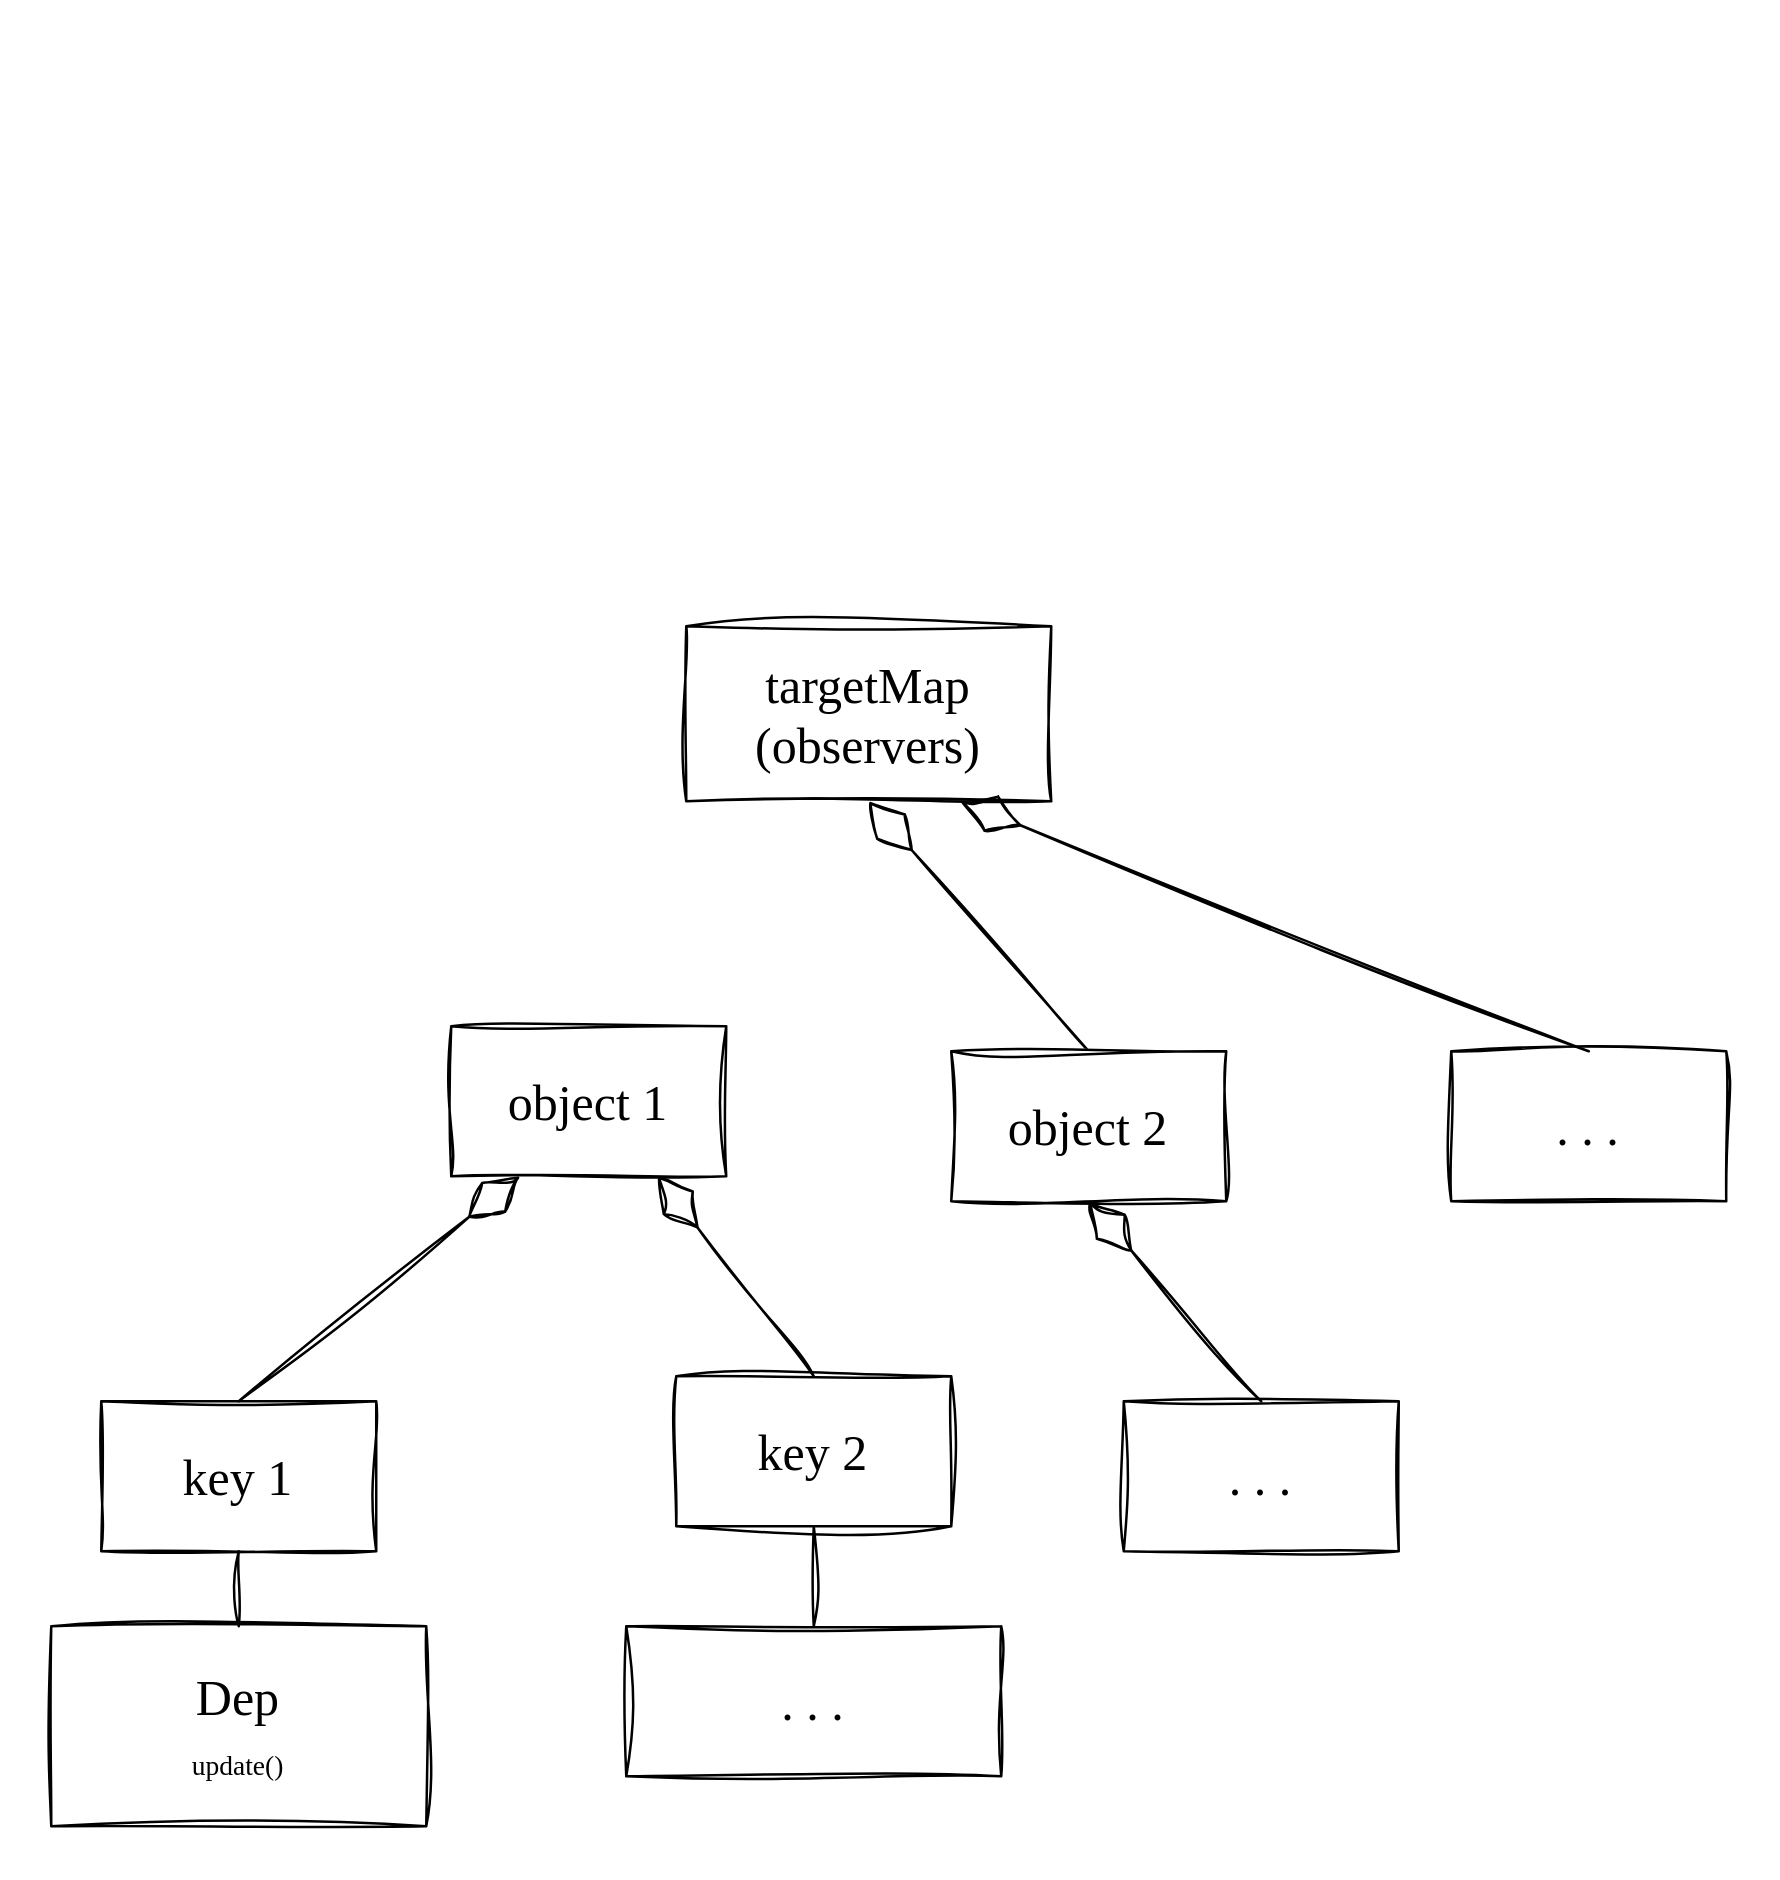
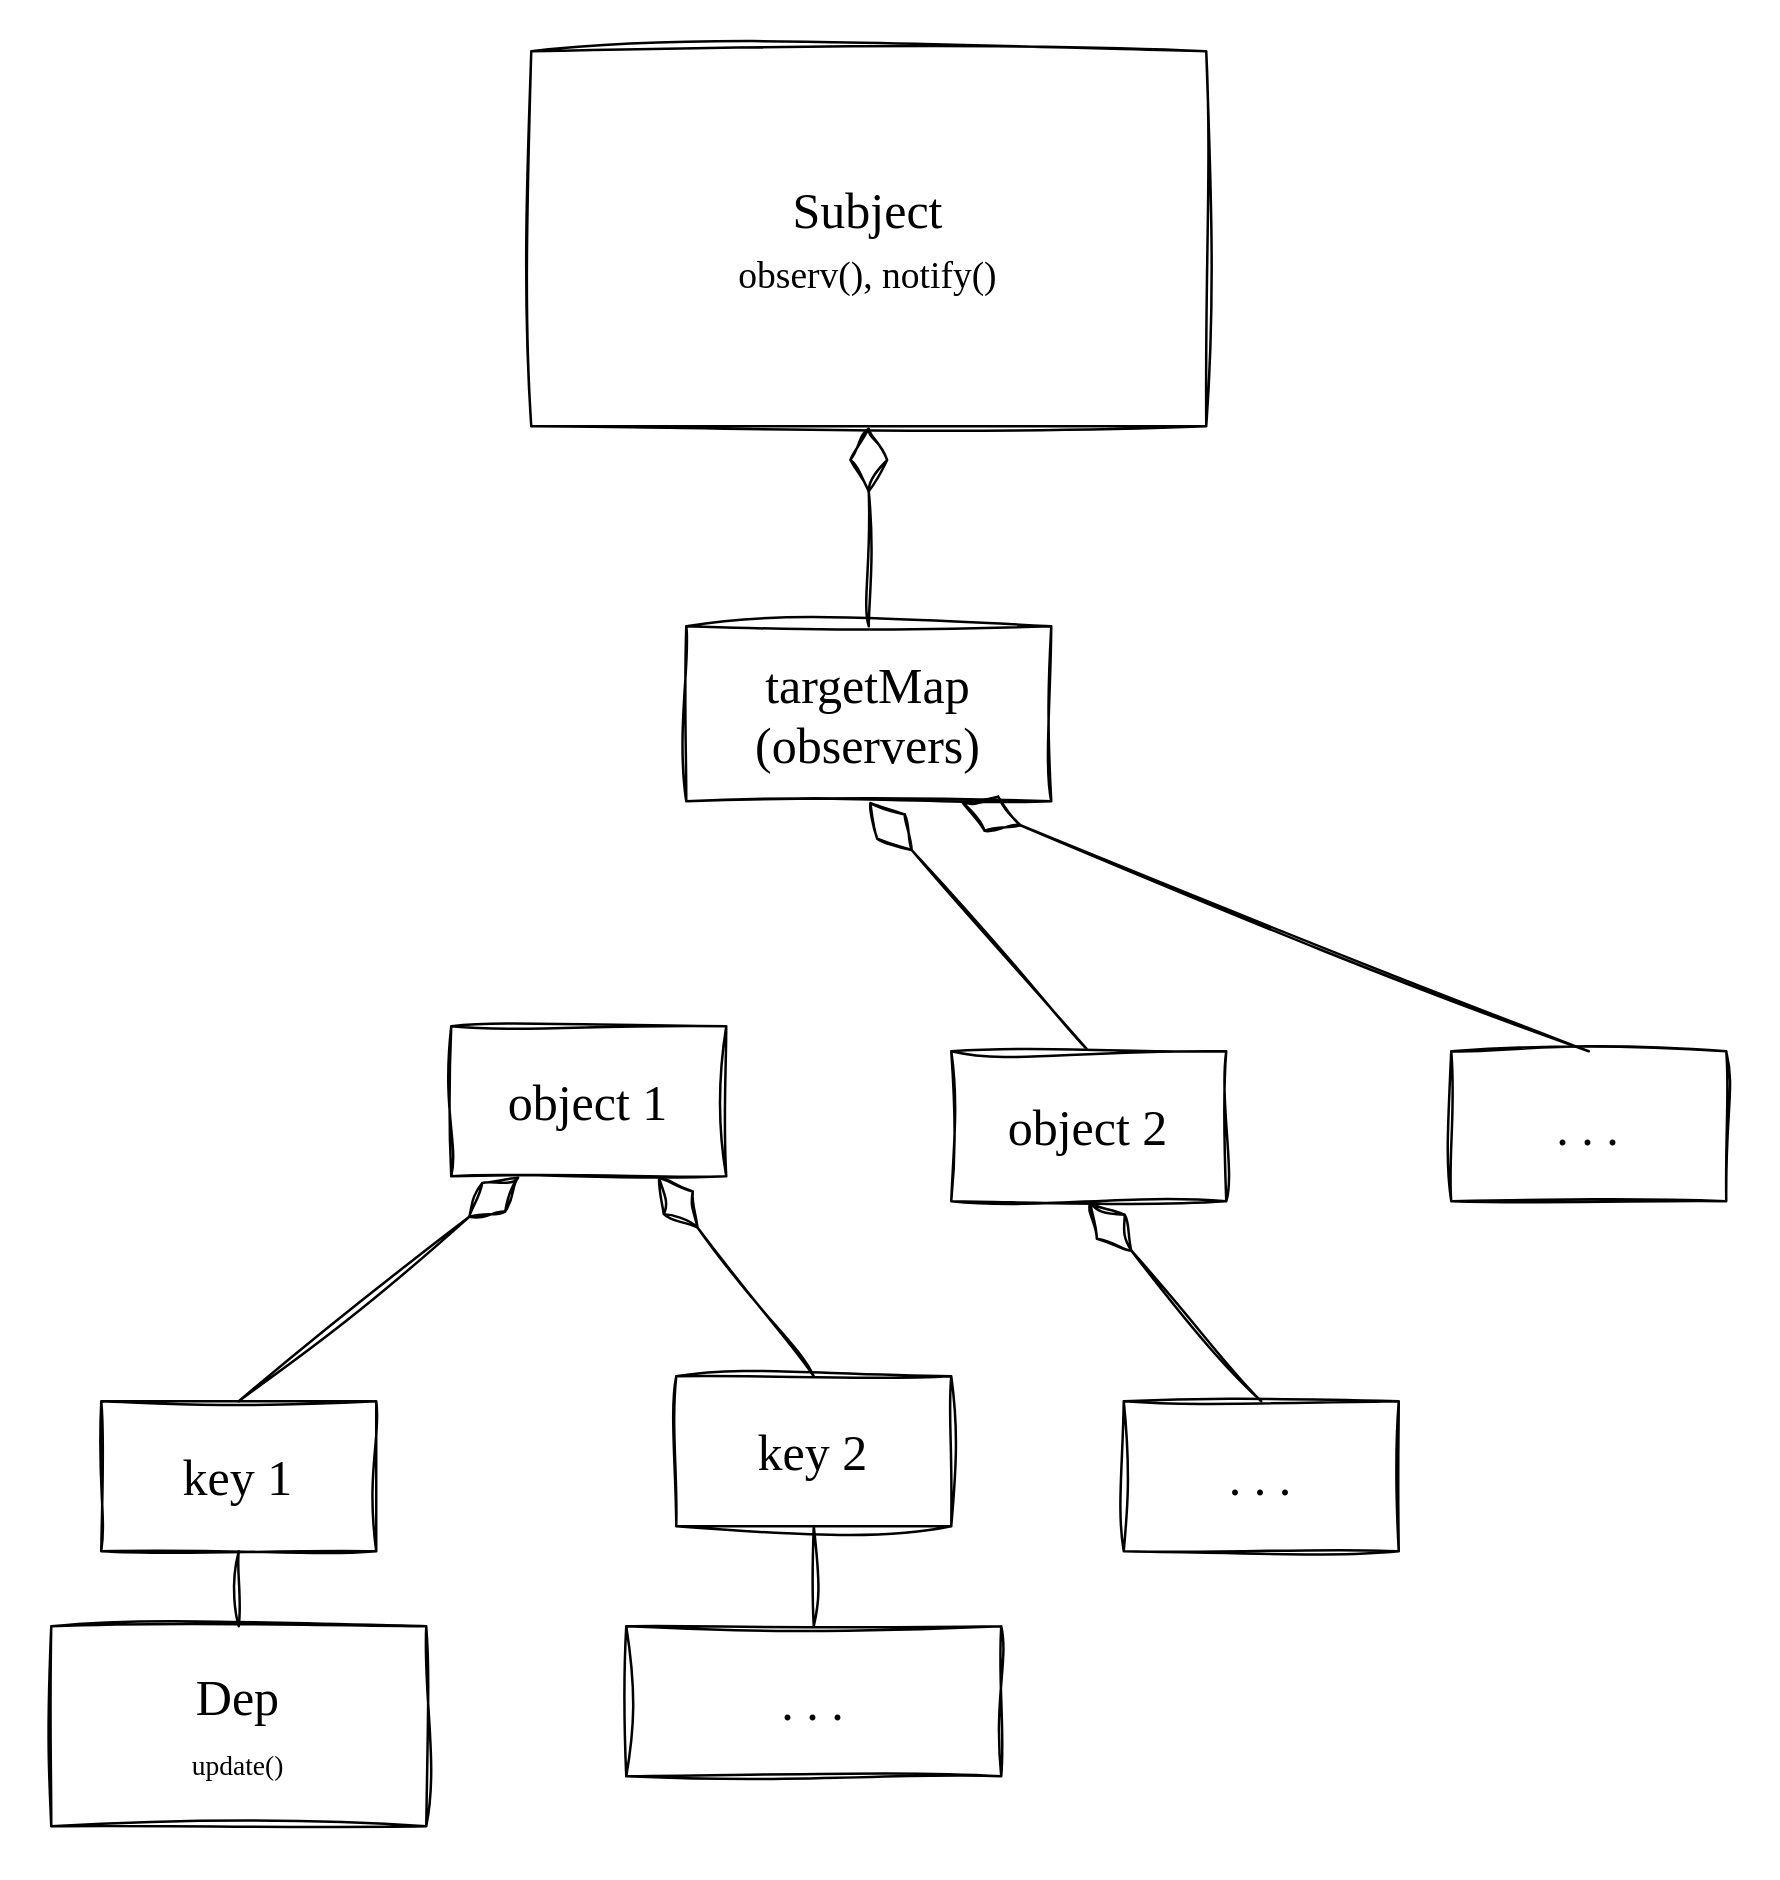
none -> (869, 239)
none -> (869, 553)
